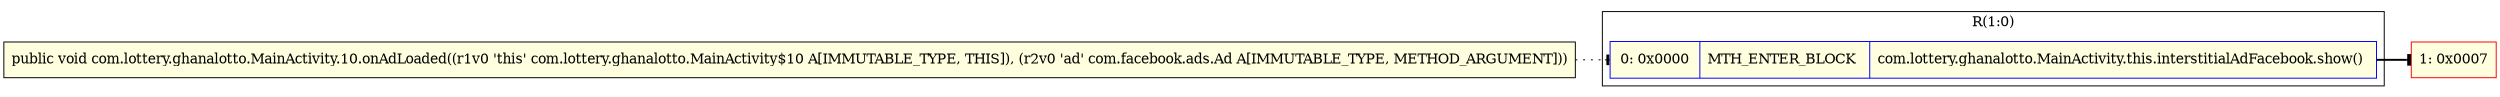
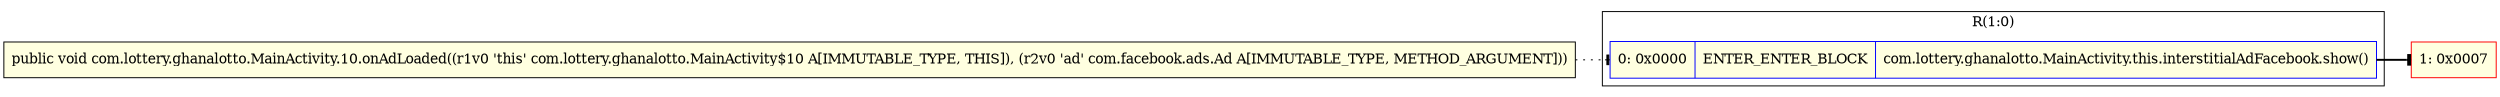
(1782, 59) -> (1785, 59)
